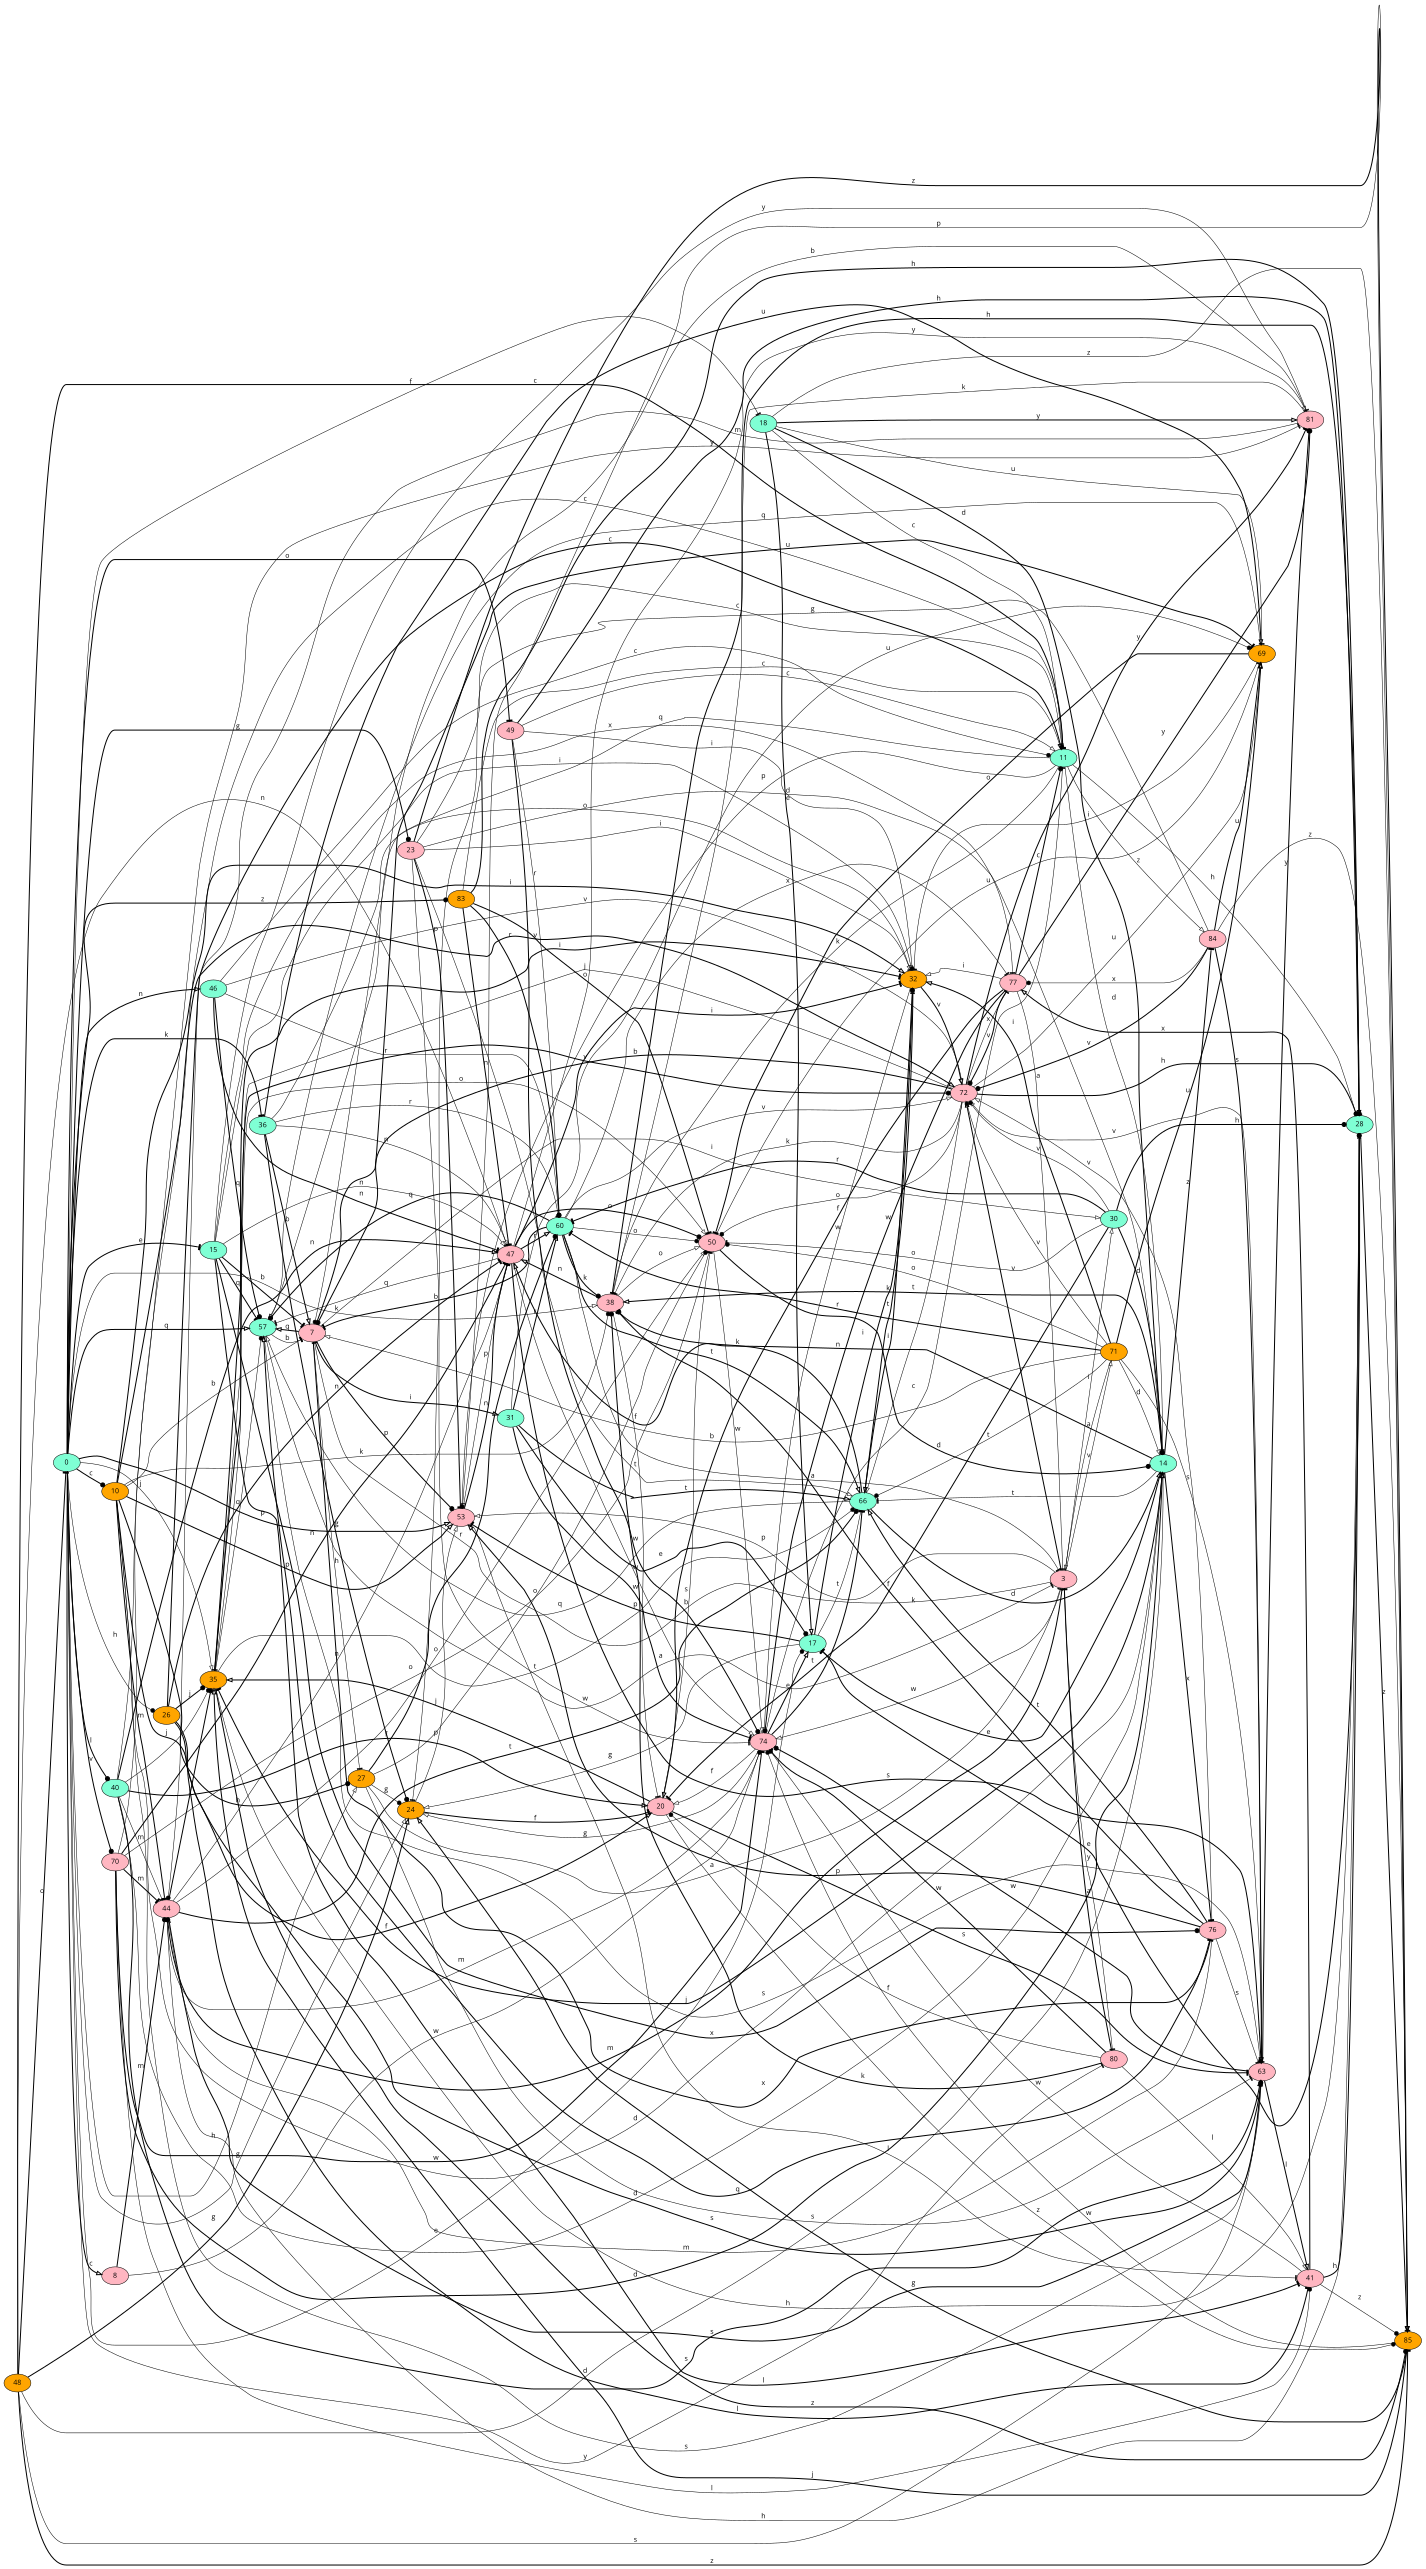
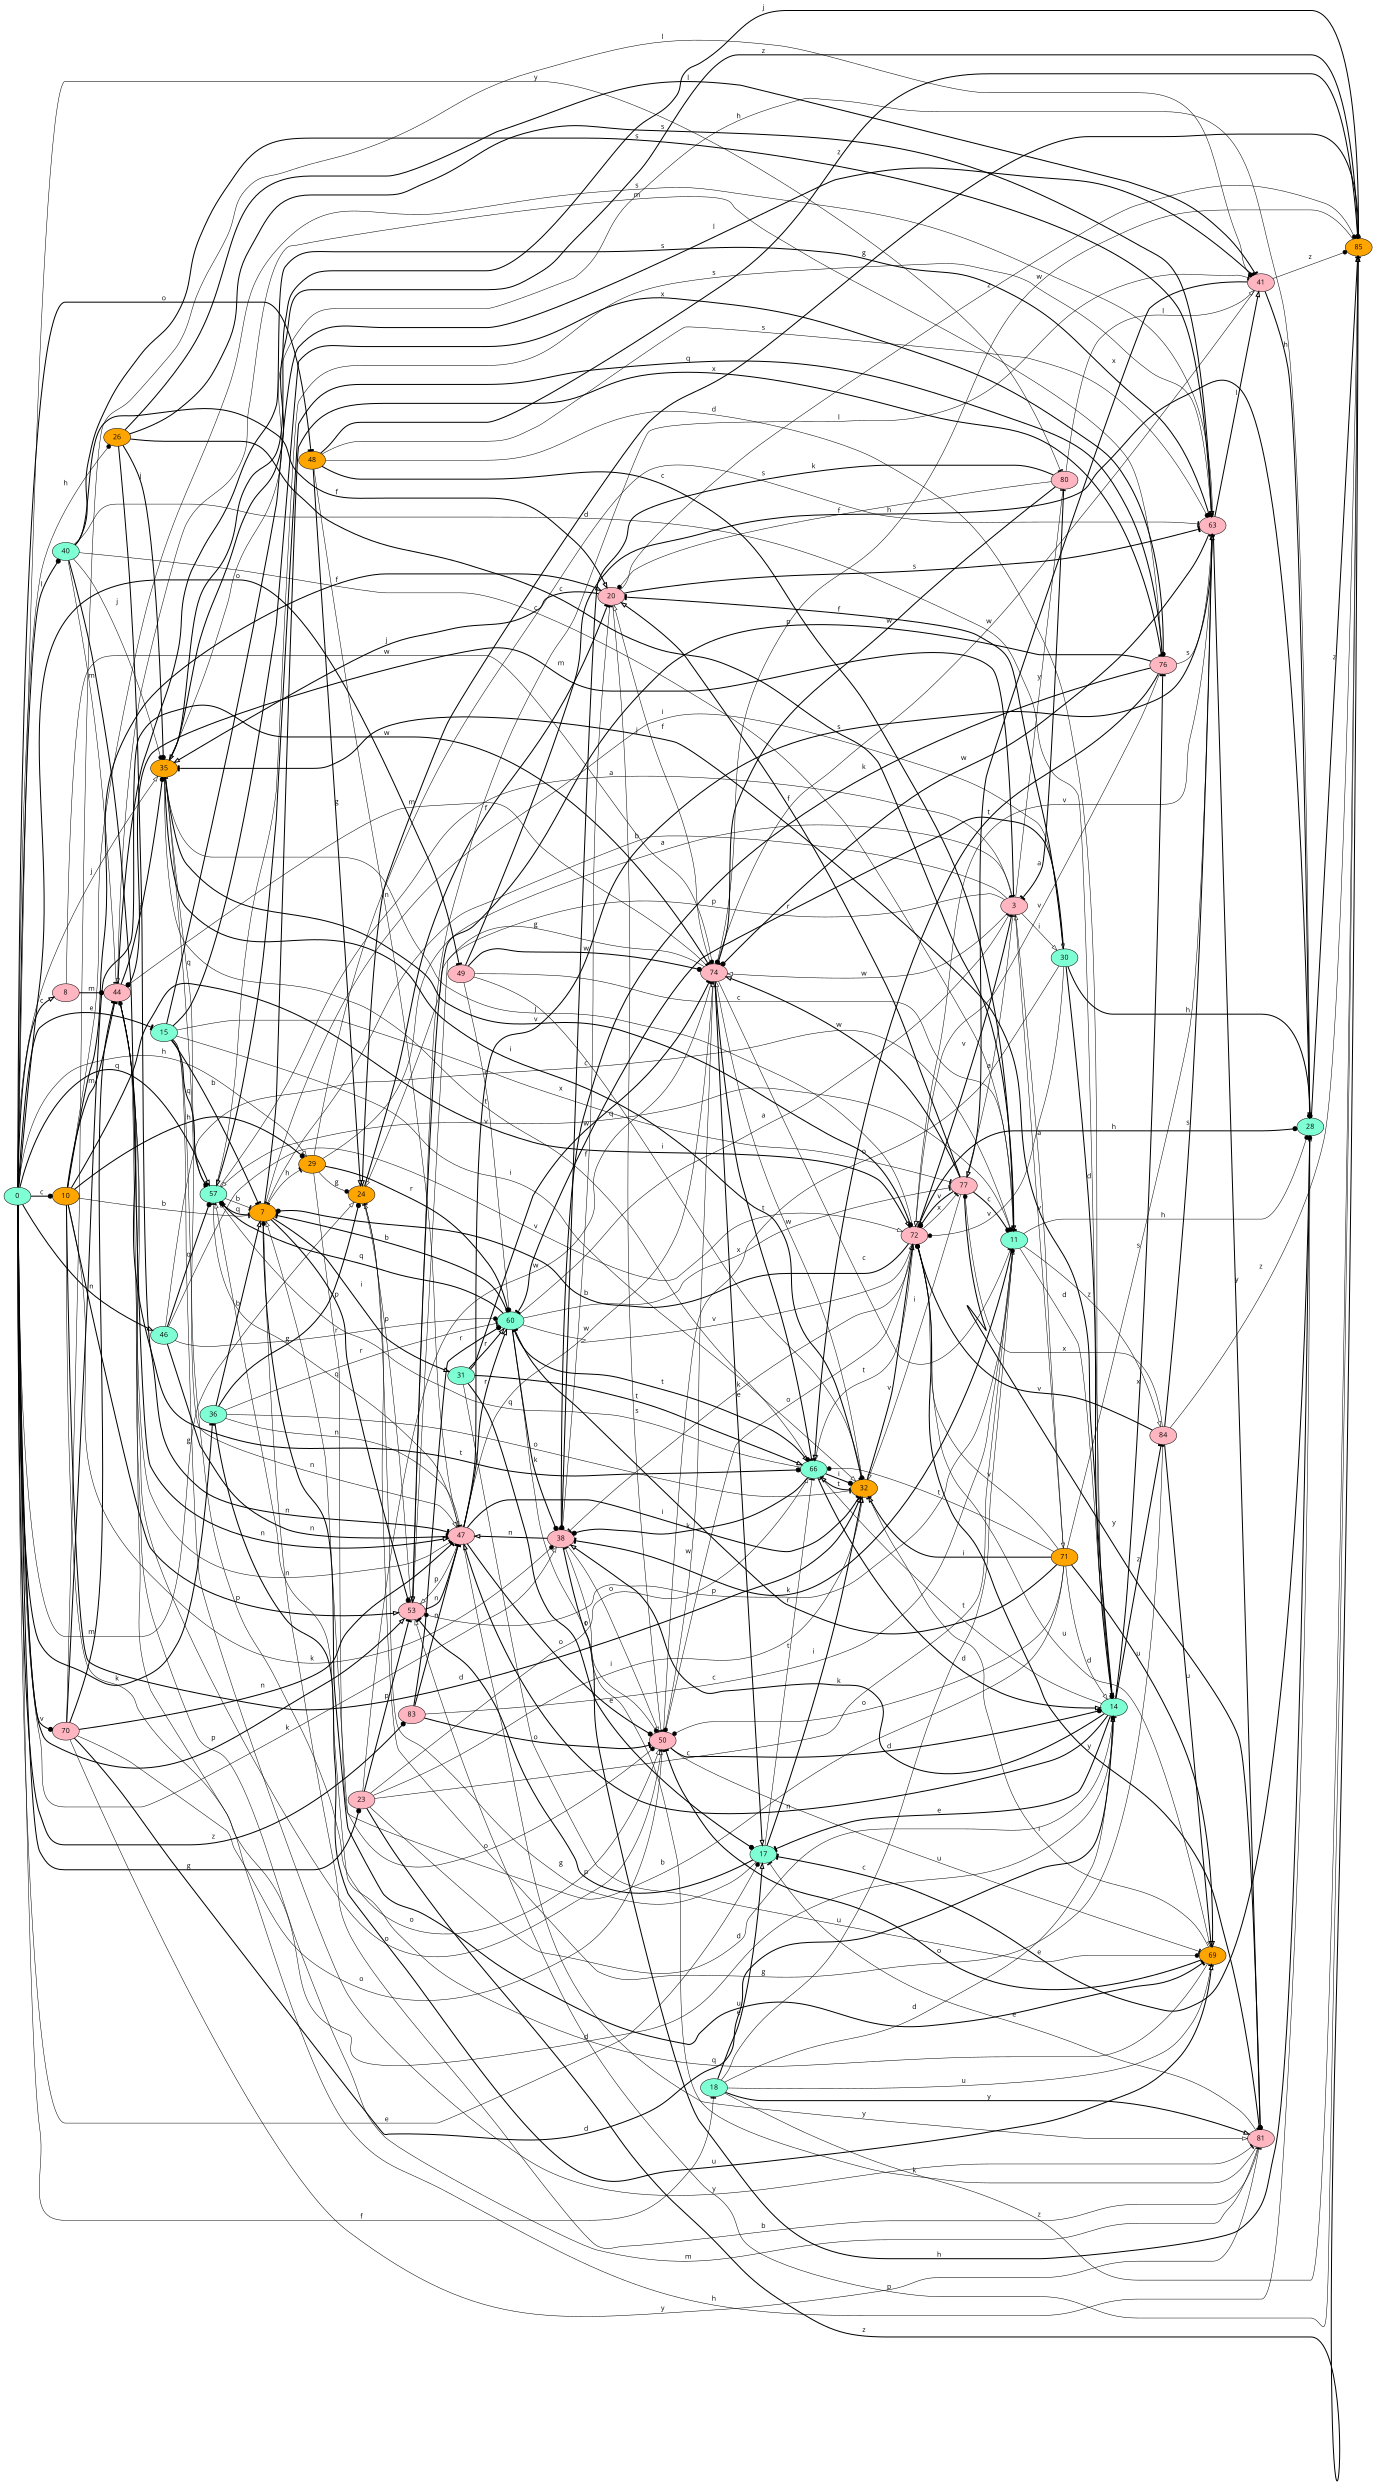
(1103, 267) -> none
(1101, 863) -> (996, 1973)
(511, 882) -> (461, 1678)
(461, 899) -> (412, 1715)
(793, 993) -> (863, 1550)
(852, 1328) -> (869, 1051)
(312, 1333) -> (263, 1213)
(361, 1779) -> (312, 1164)
(42, 1924) -> (27, 626)
none -> (1014, 2023)
